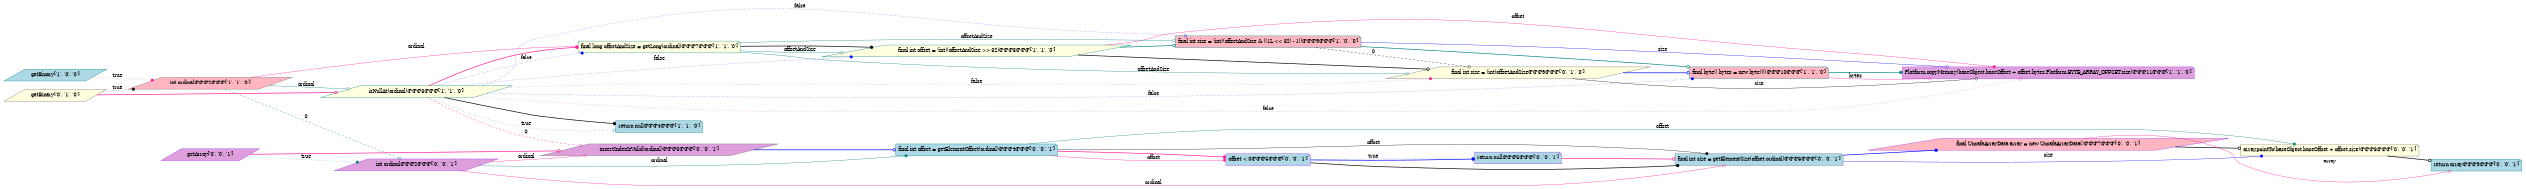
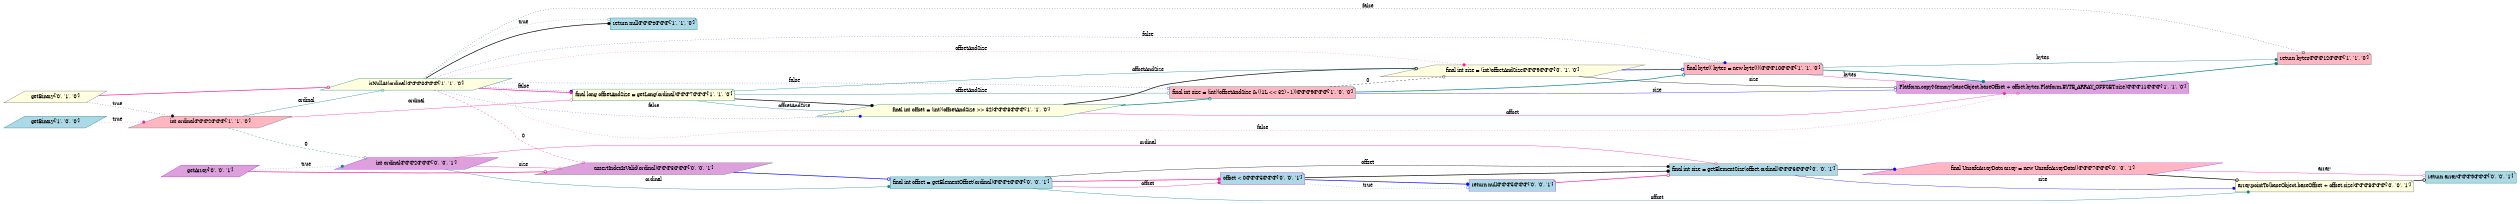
none -> (2324, 59)
(977, 82) -> (971, 49)
(526, 157) -> (523, 165)
